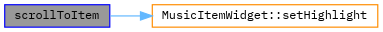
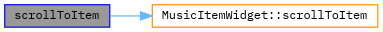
(265, 16) -> (265, 16)
